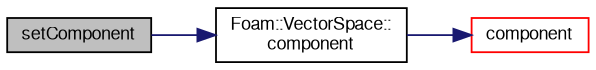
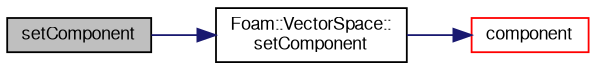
(311, 35) -> (311, 35)
